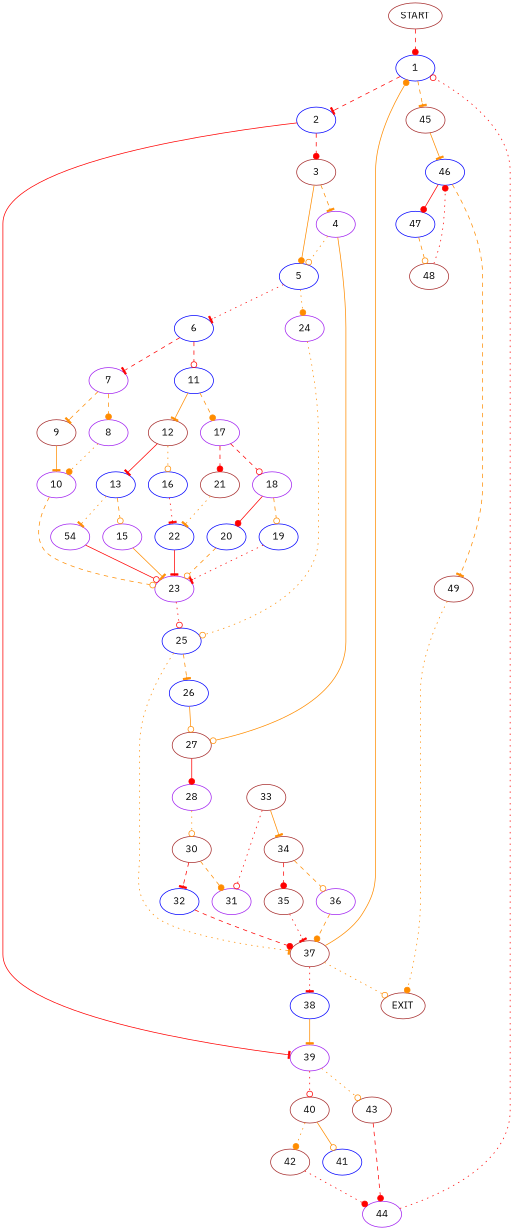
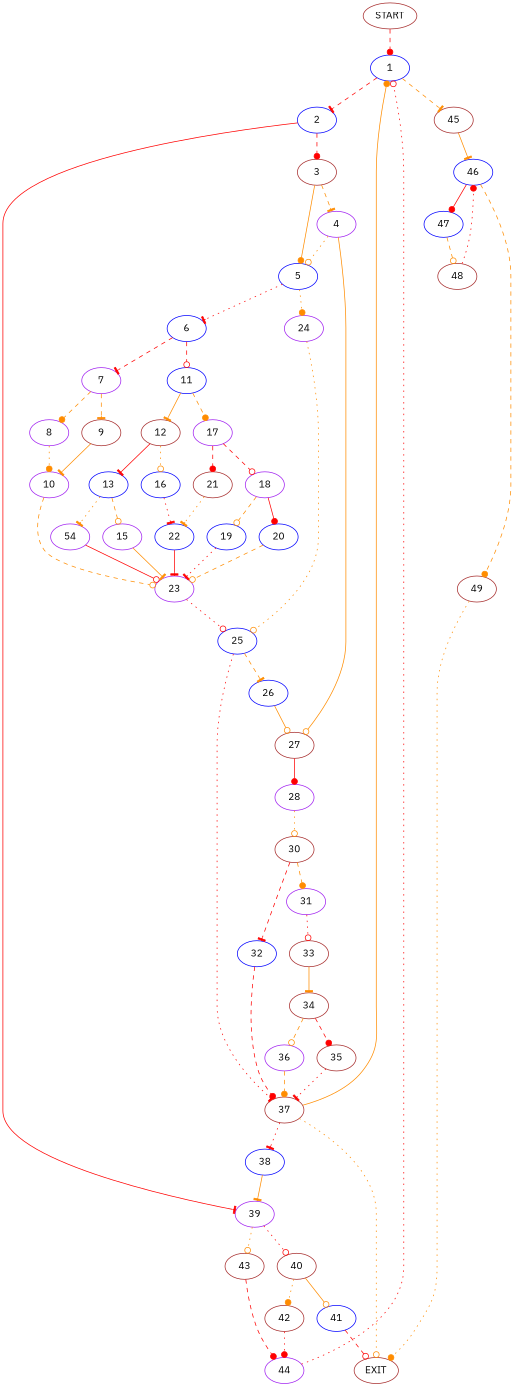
(483, 377) -> (511, 377)
(250, 847) -> (307, 925)
(140, 852) -> (217, 883)
none -> (355, 1343)
